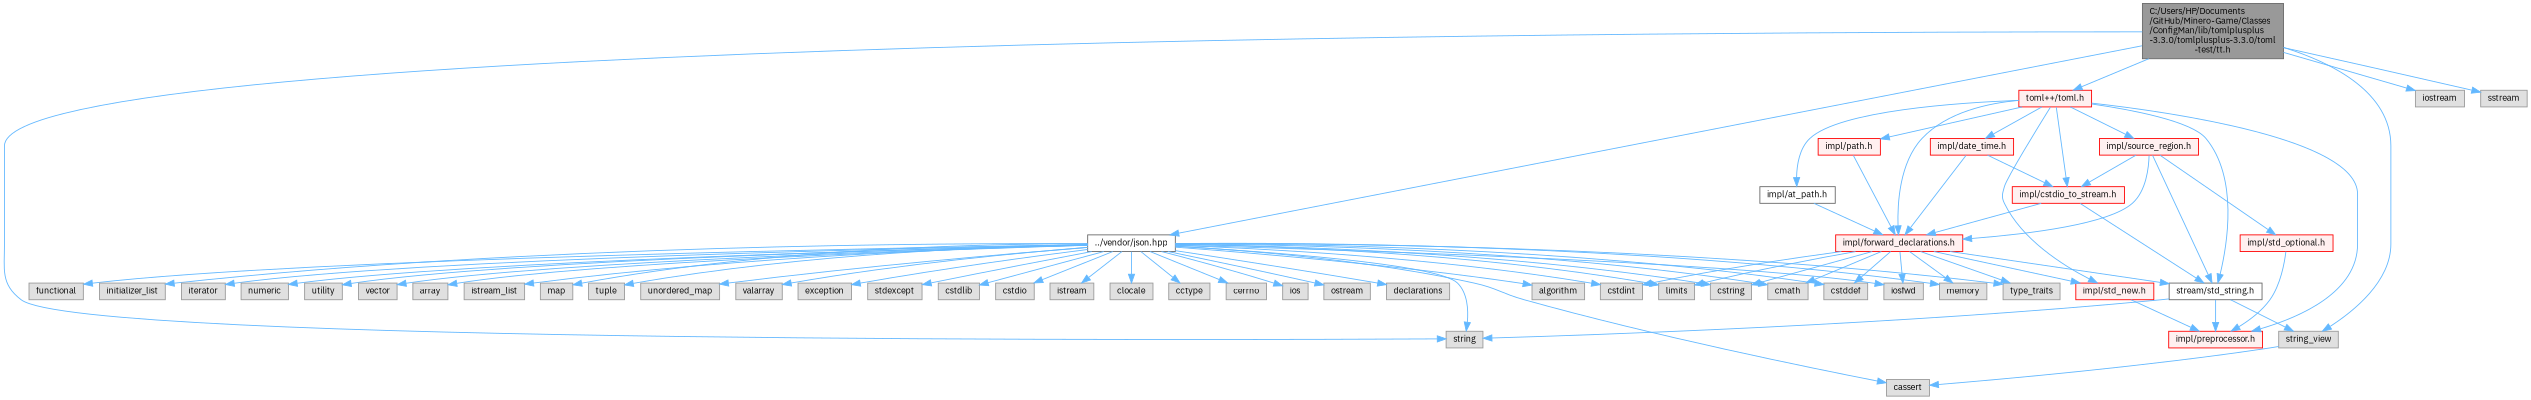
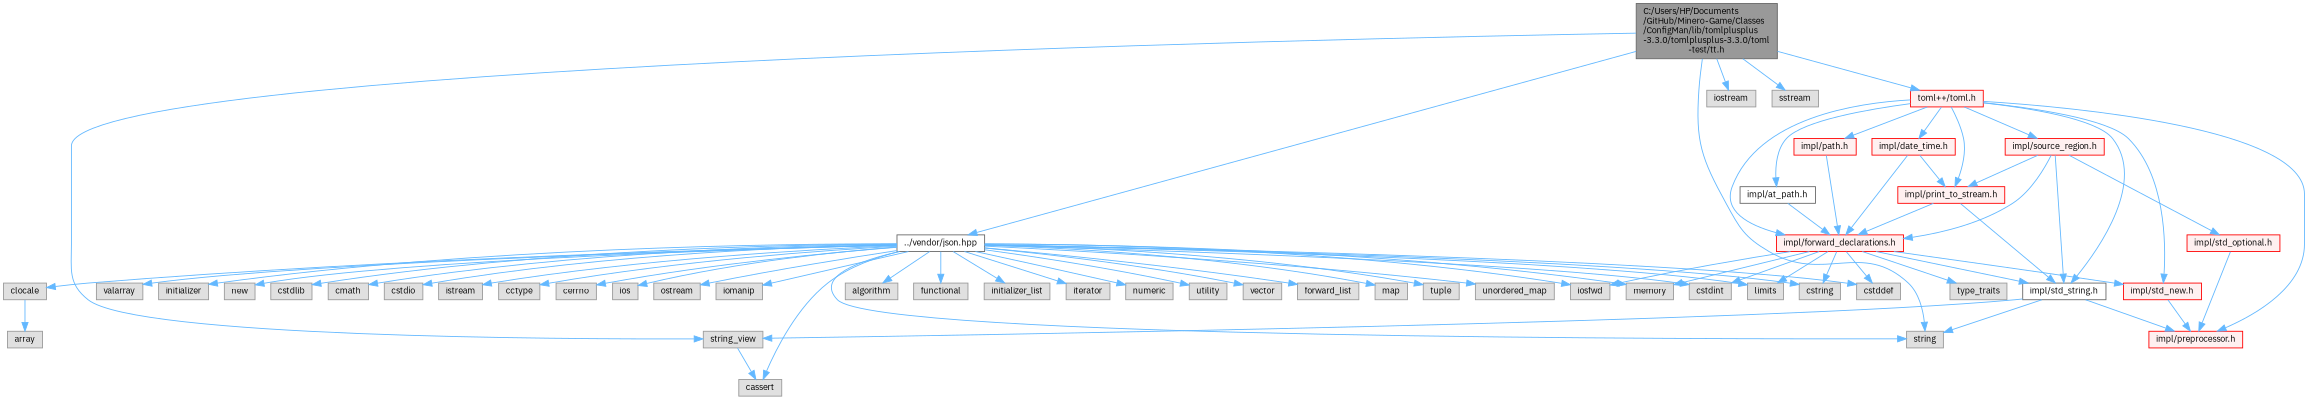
(2068, 195) -> (1951, 195)
(1585, 252) -> none
(772, 258) -> (25, 311)
(1853, 263) -> none
(494, 291) -> (1328, 291)
(825, 291) -> (184, 291)
(895, 291) -> (240, 291)
(1418, 291) -> (739, 291)
(2216, 291) -> (2064, 291)
